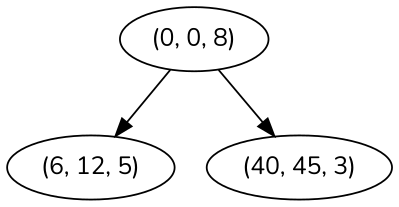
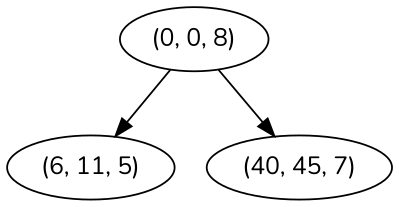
(91, 168) -> (91, 168)
(299, 168) -> (299, 168)
